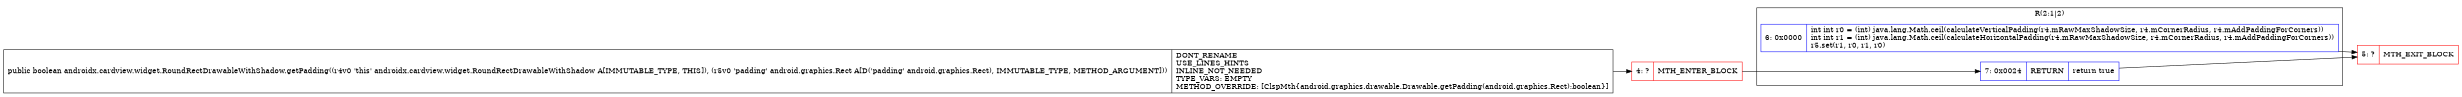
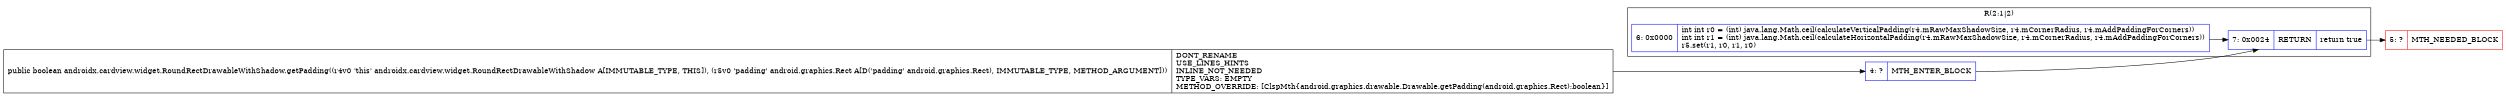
(2346, 52) -> (2216, 40)
(2419, 54) -> (2455, 40)
(1687, 71) -> (1921, 71)
